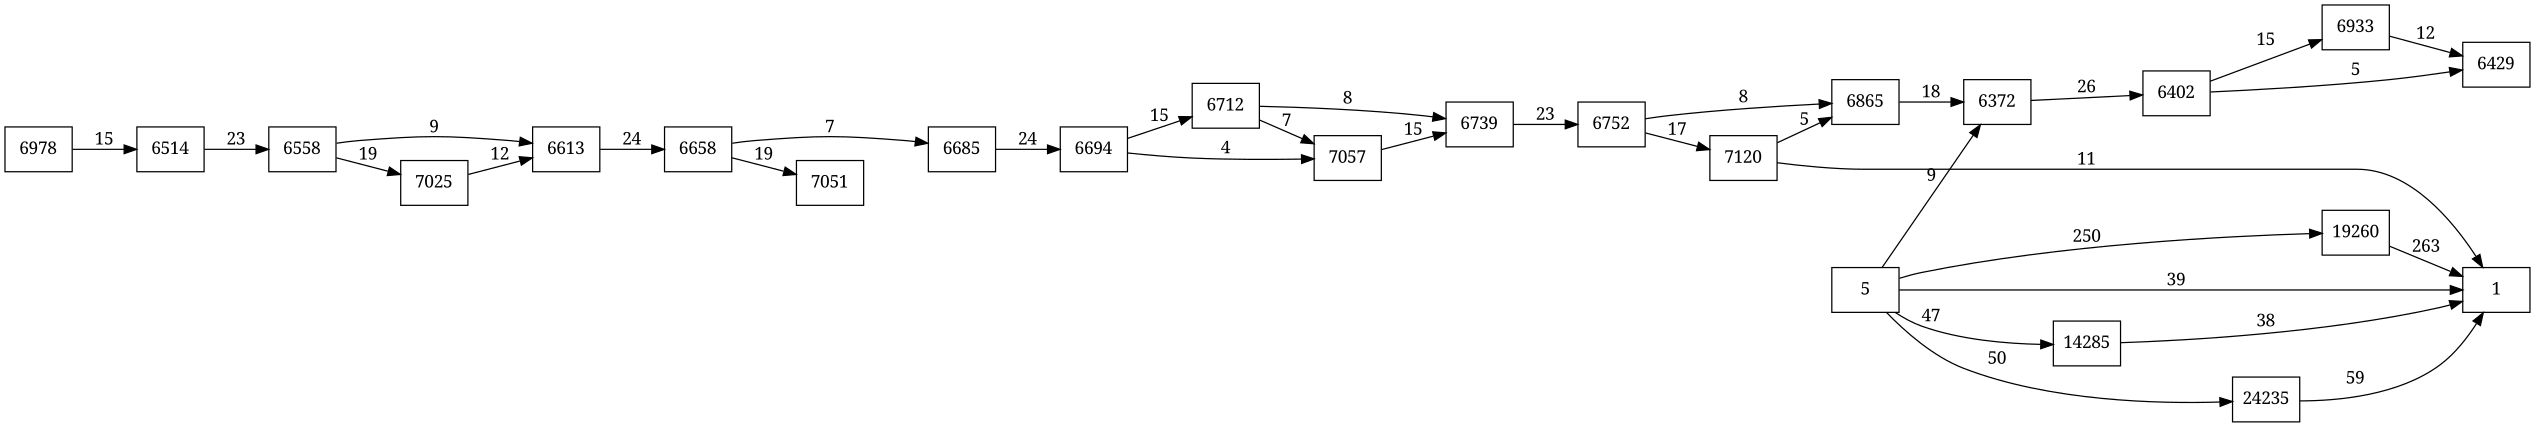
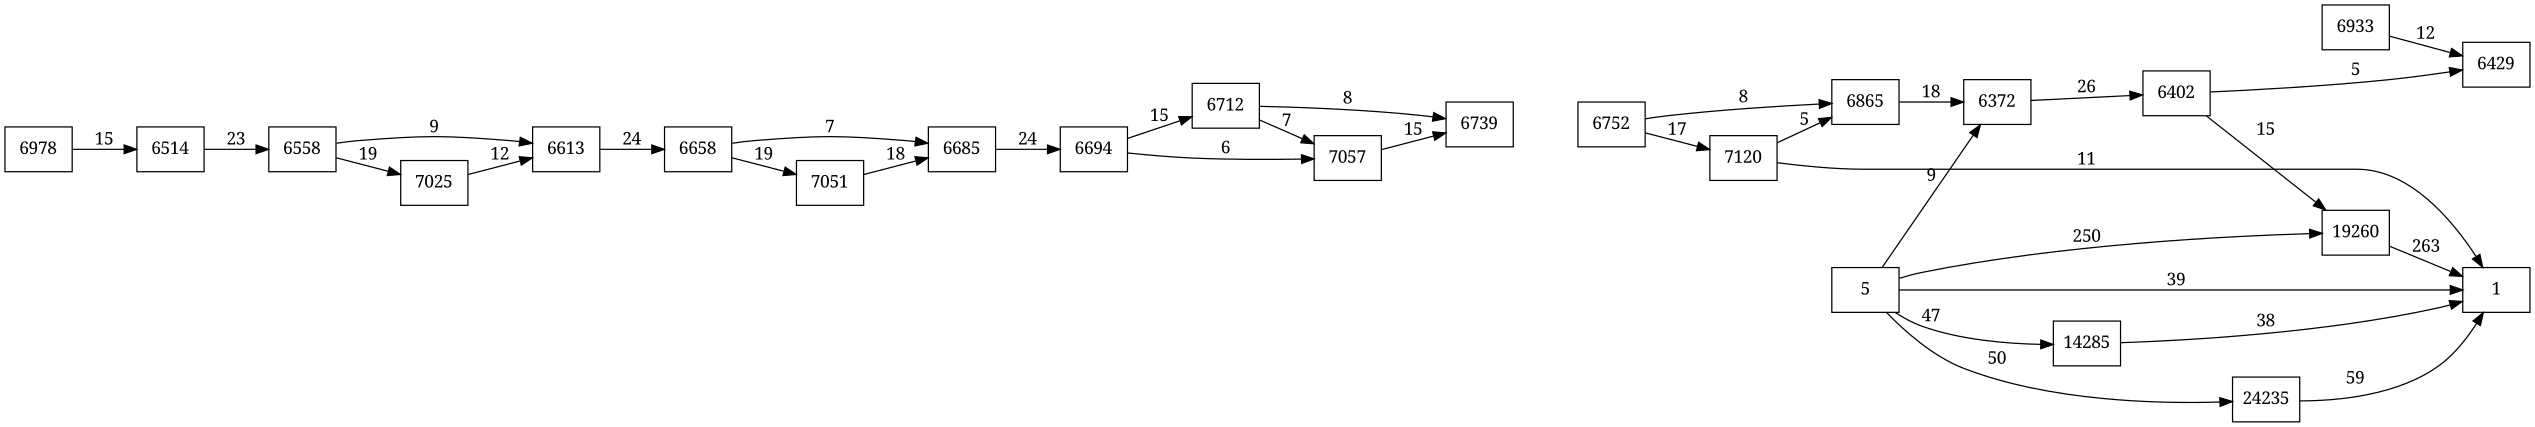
(2260, 63) -> (2261, 159)
(1539, 124) -> none
(1226, 149) -> (1226, 149)
none -> (890, 168)
